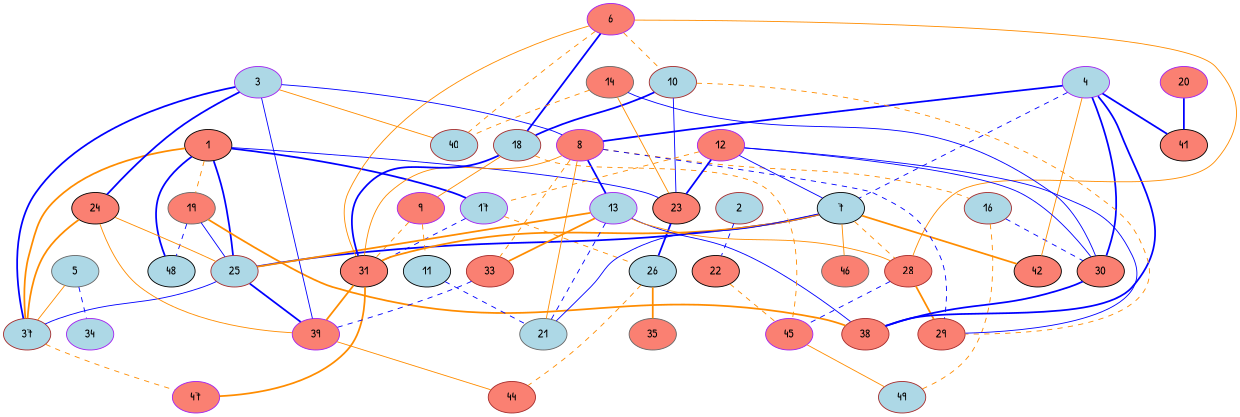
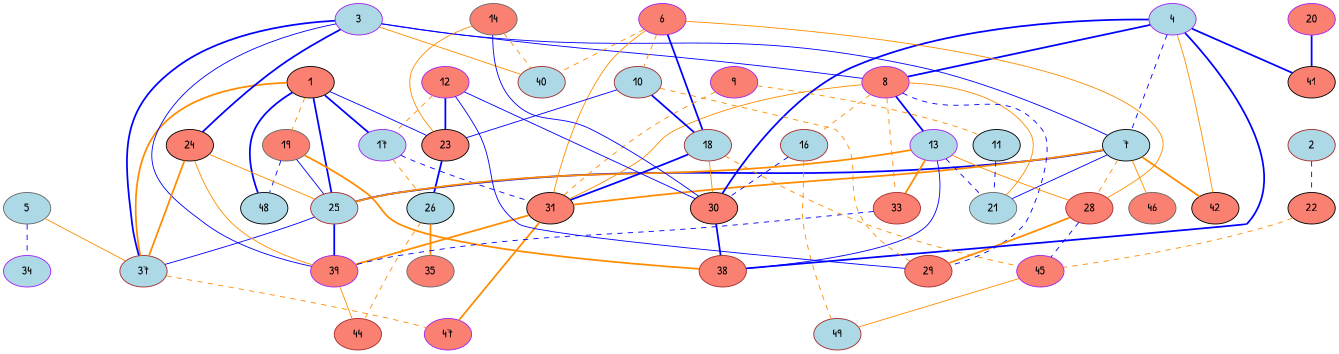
(469, 177) -> (711, 178)
(795, 184) -> (751, 44)
